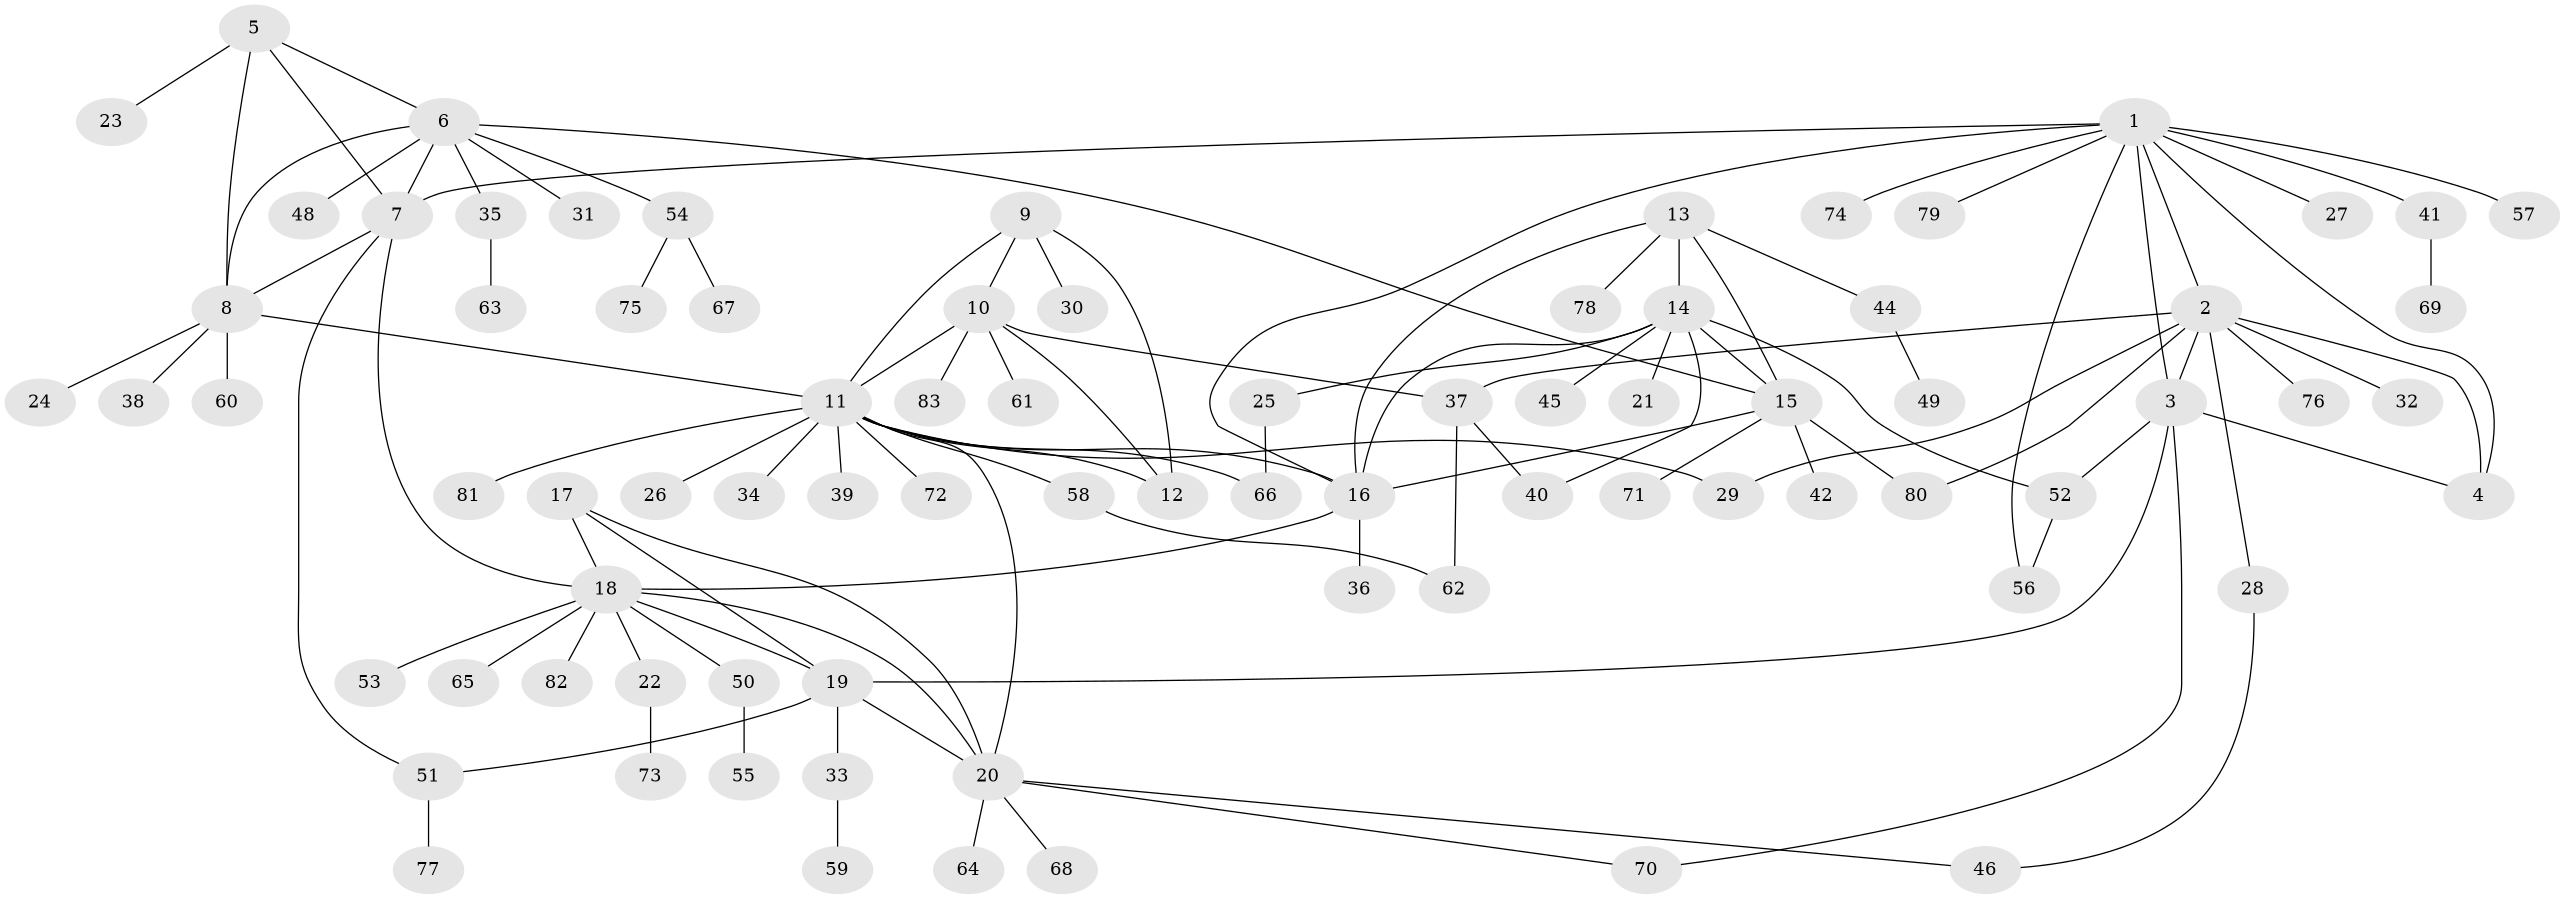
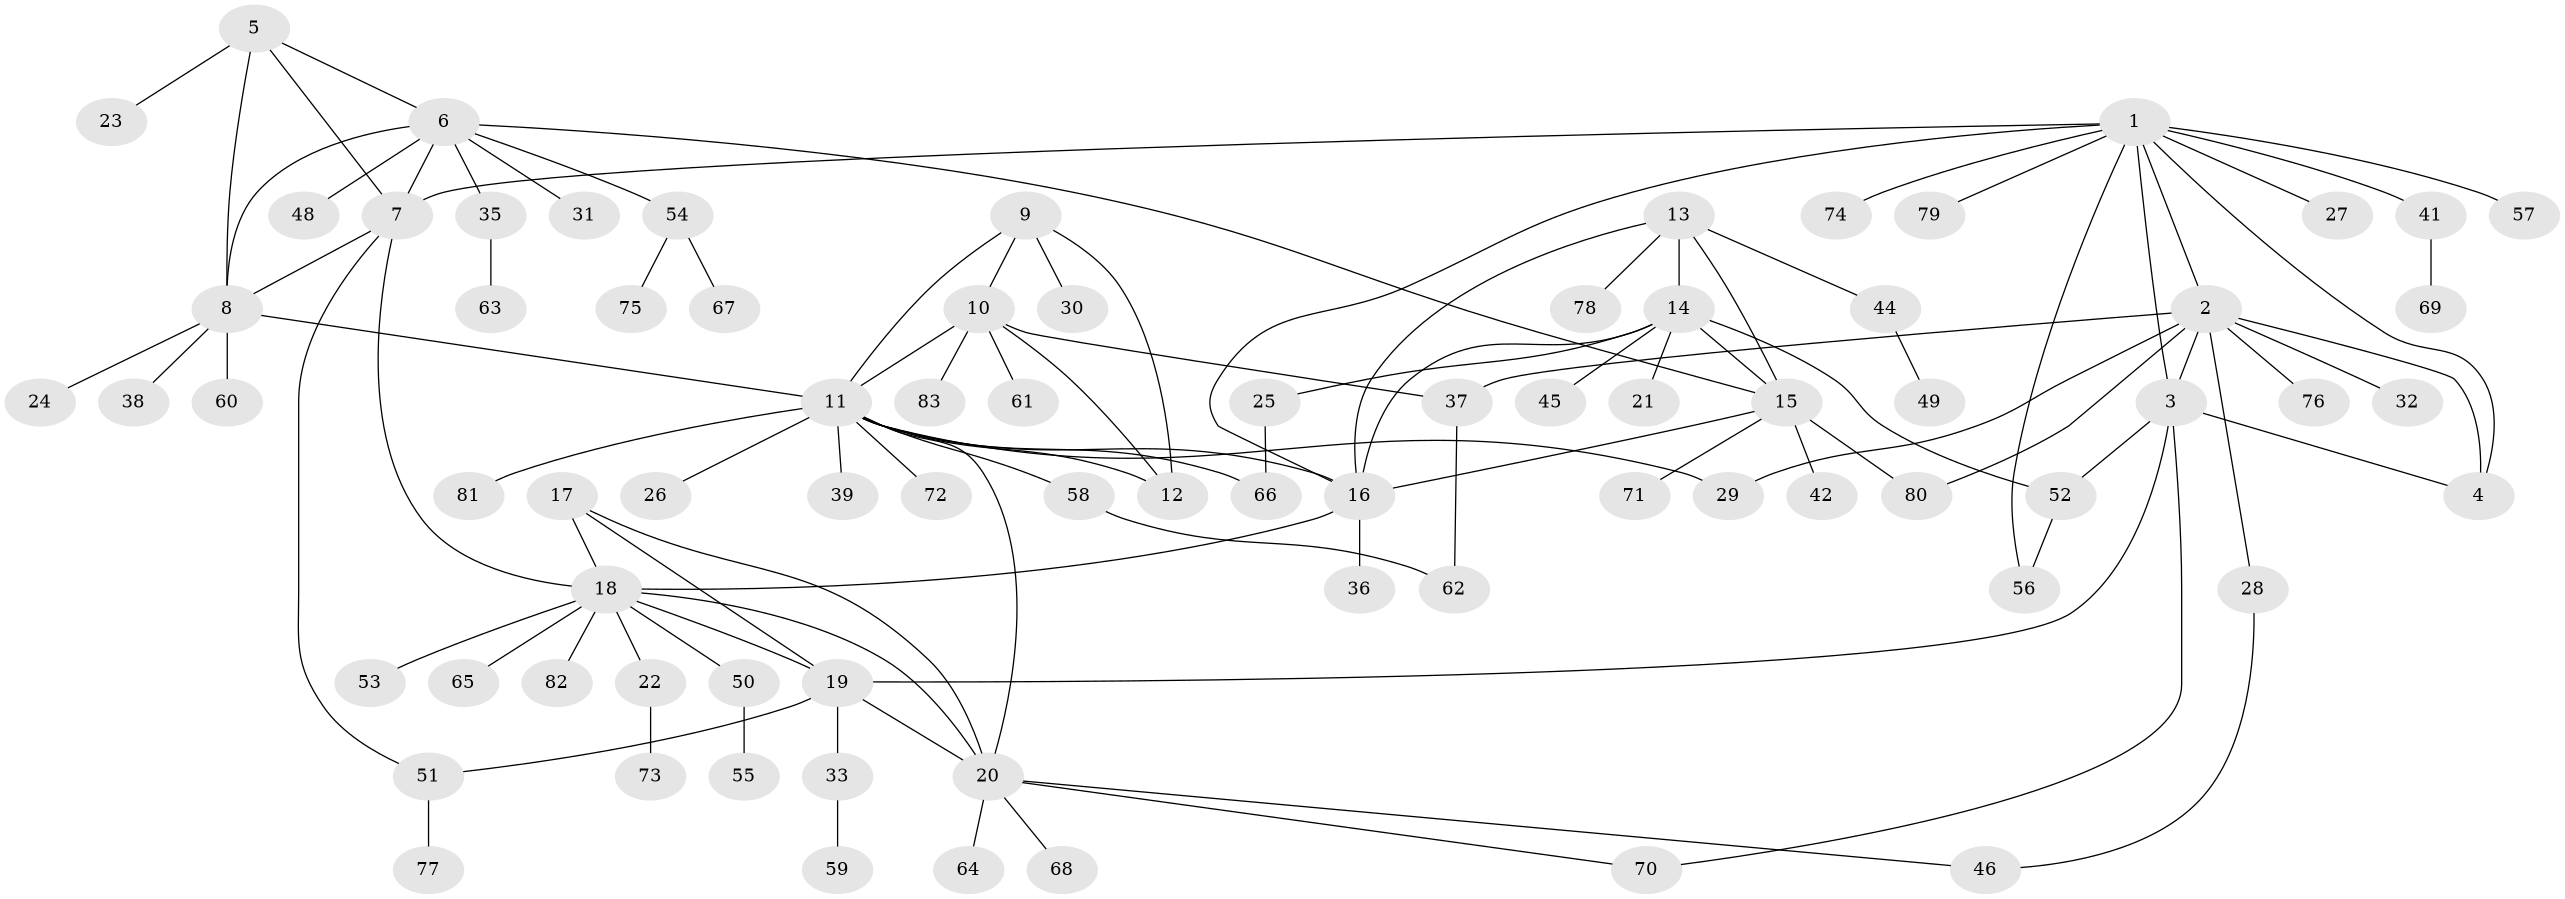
(749, 496) -> none
(1538, 496) -> none
